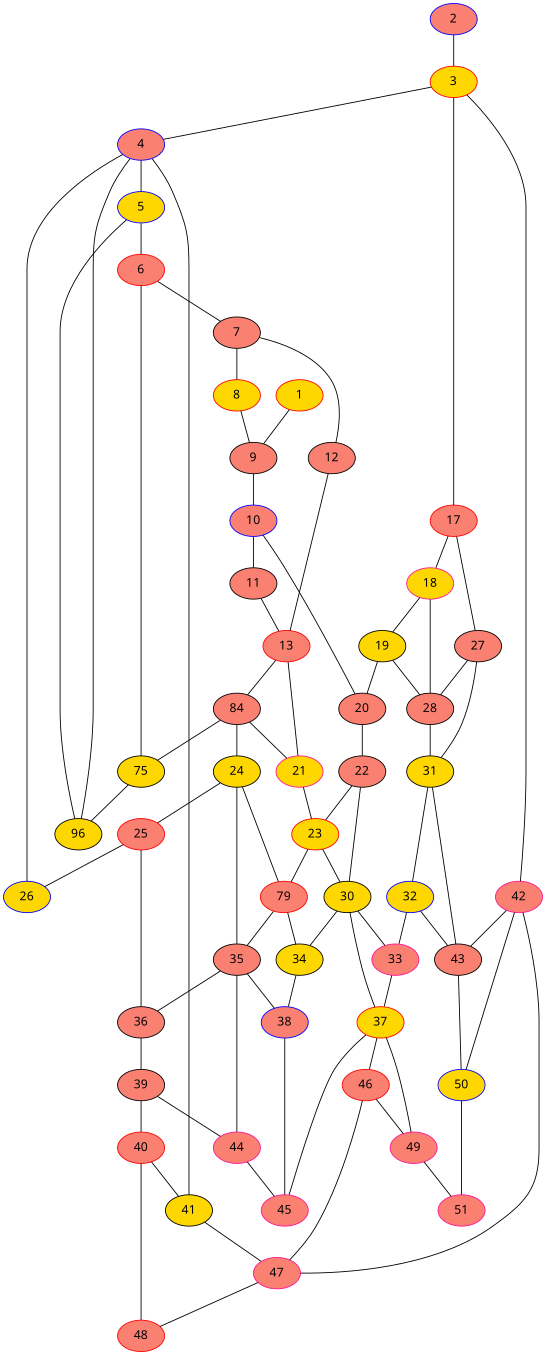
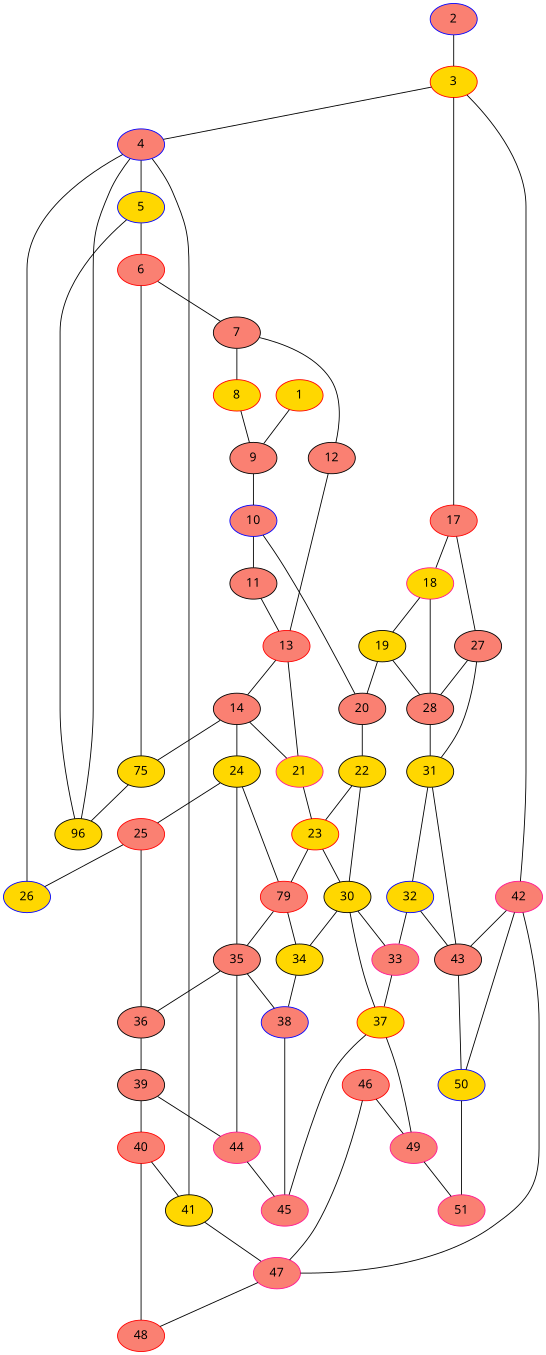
(237, 709) -> (237, 709)
(362, 772) -> (362, 772)
(373, 1054) -> none
